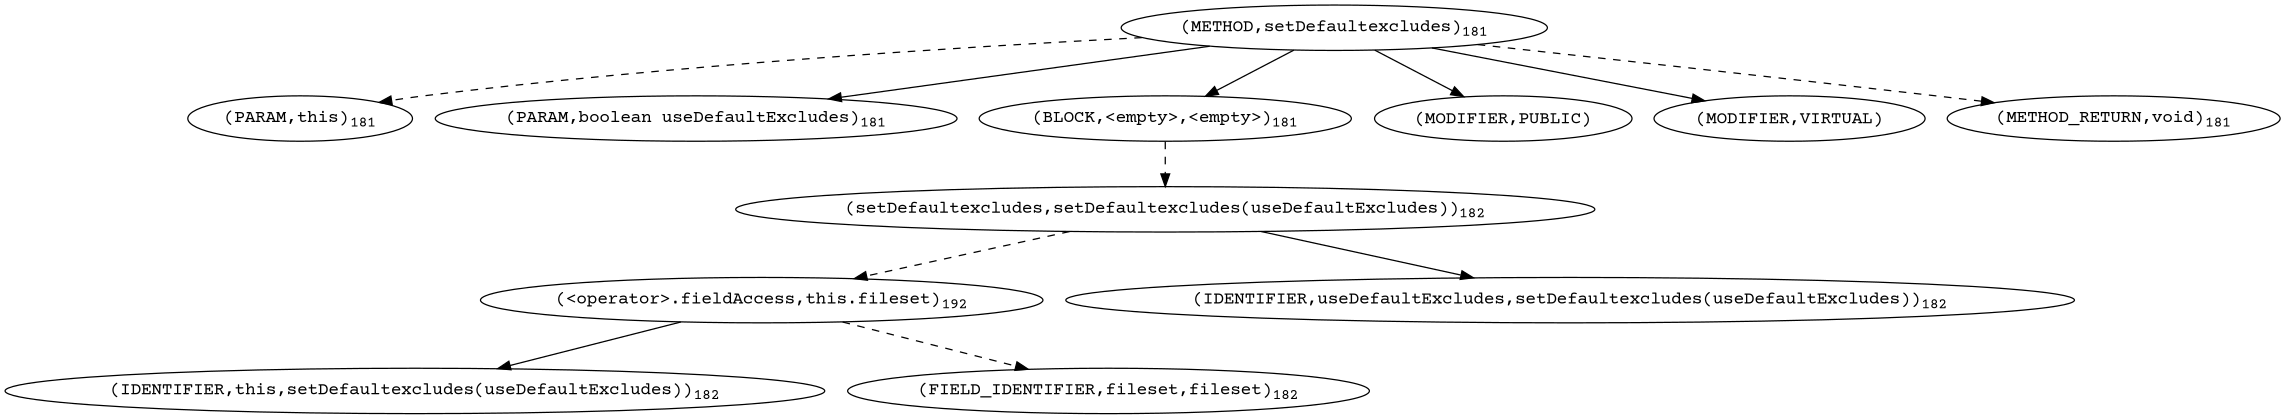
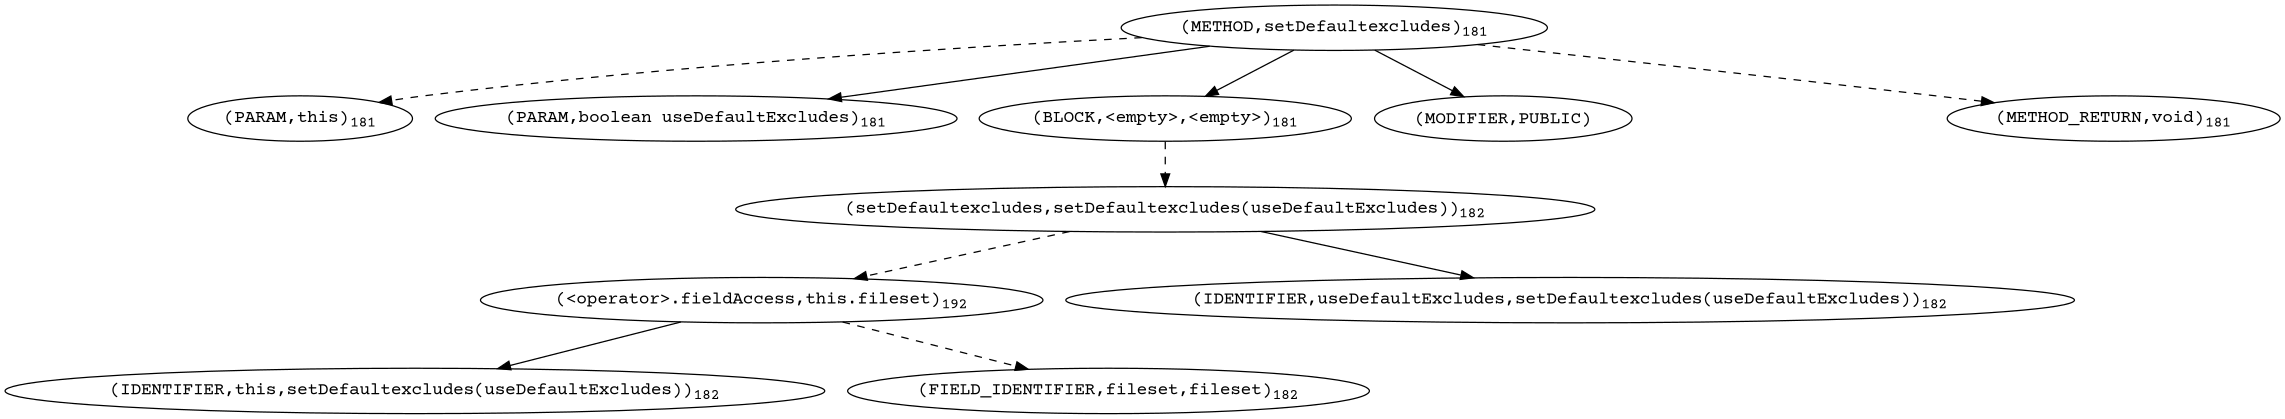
(1790, 119) -> none
